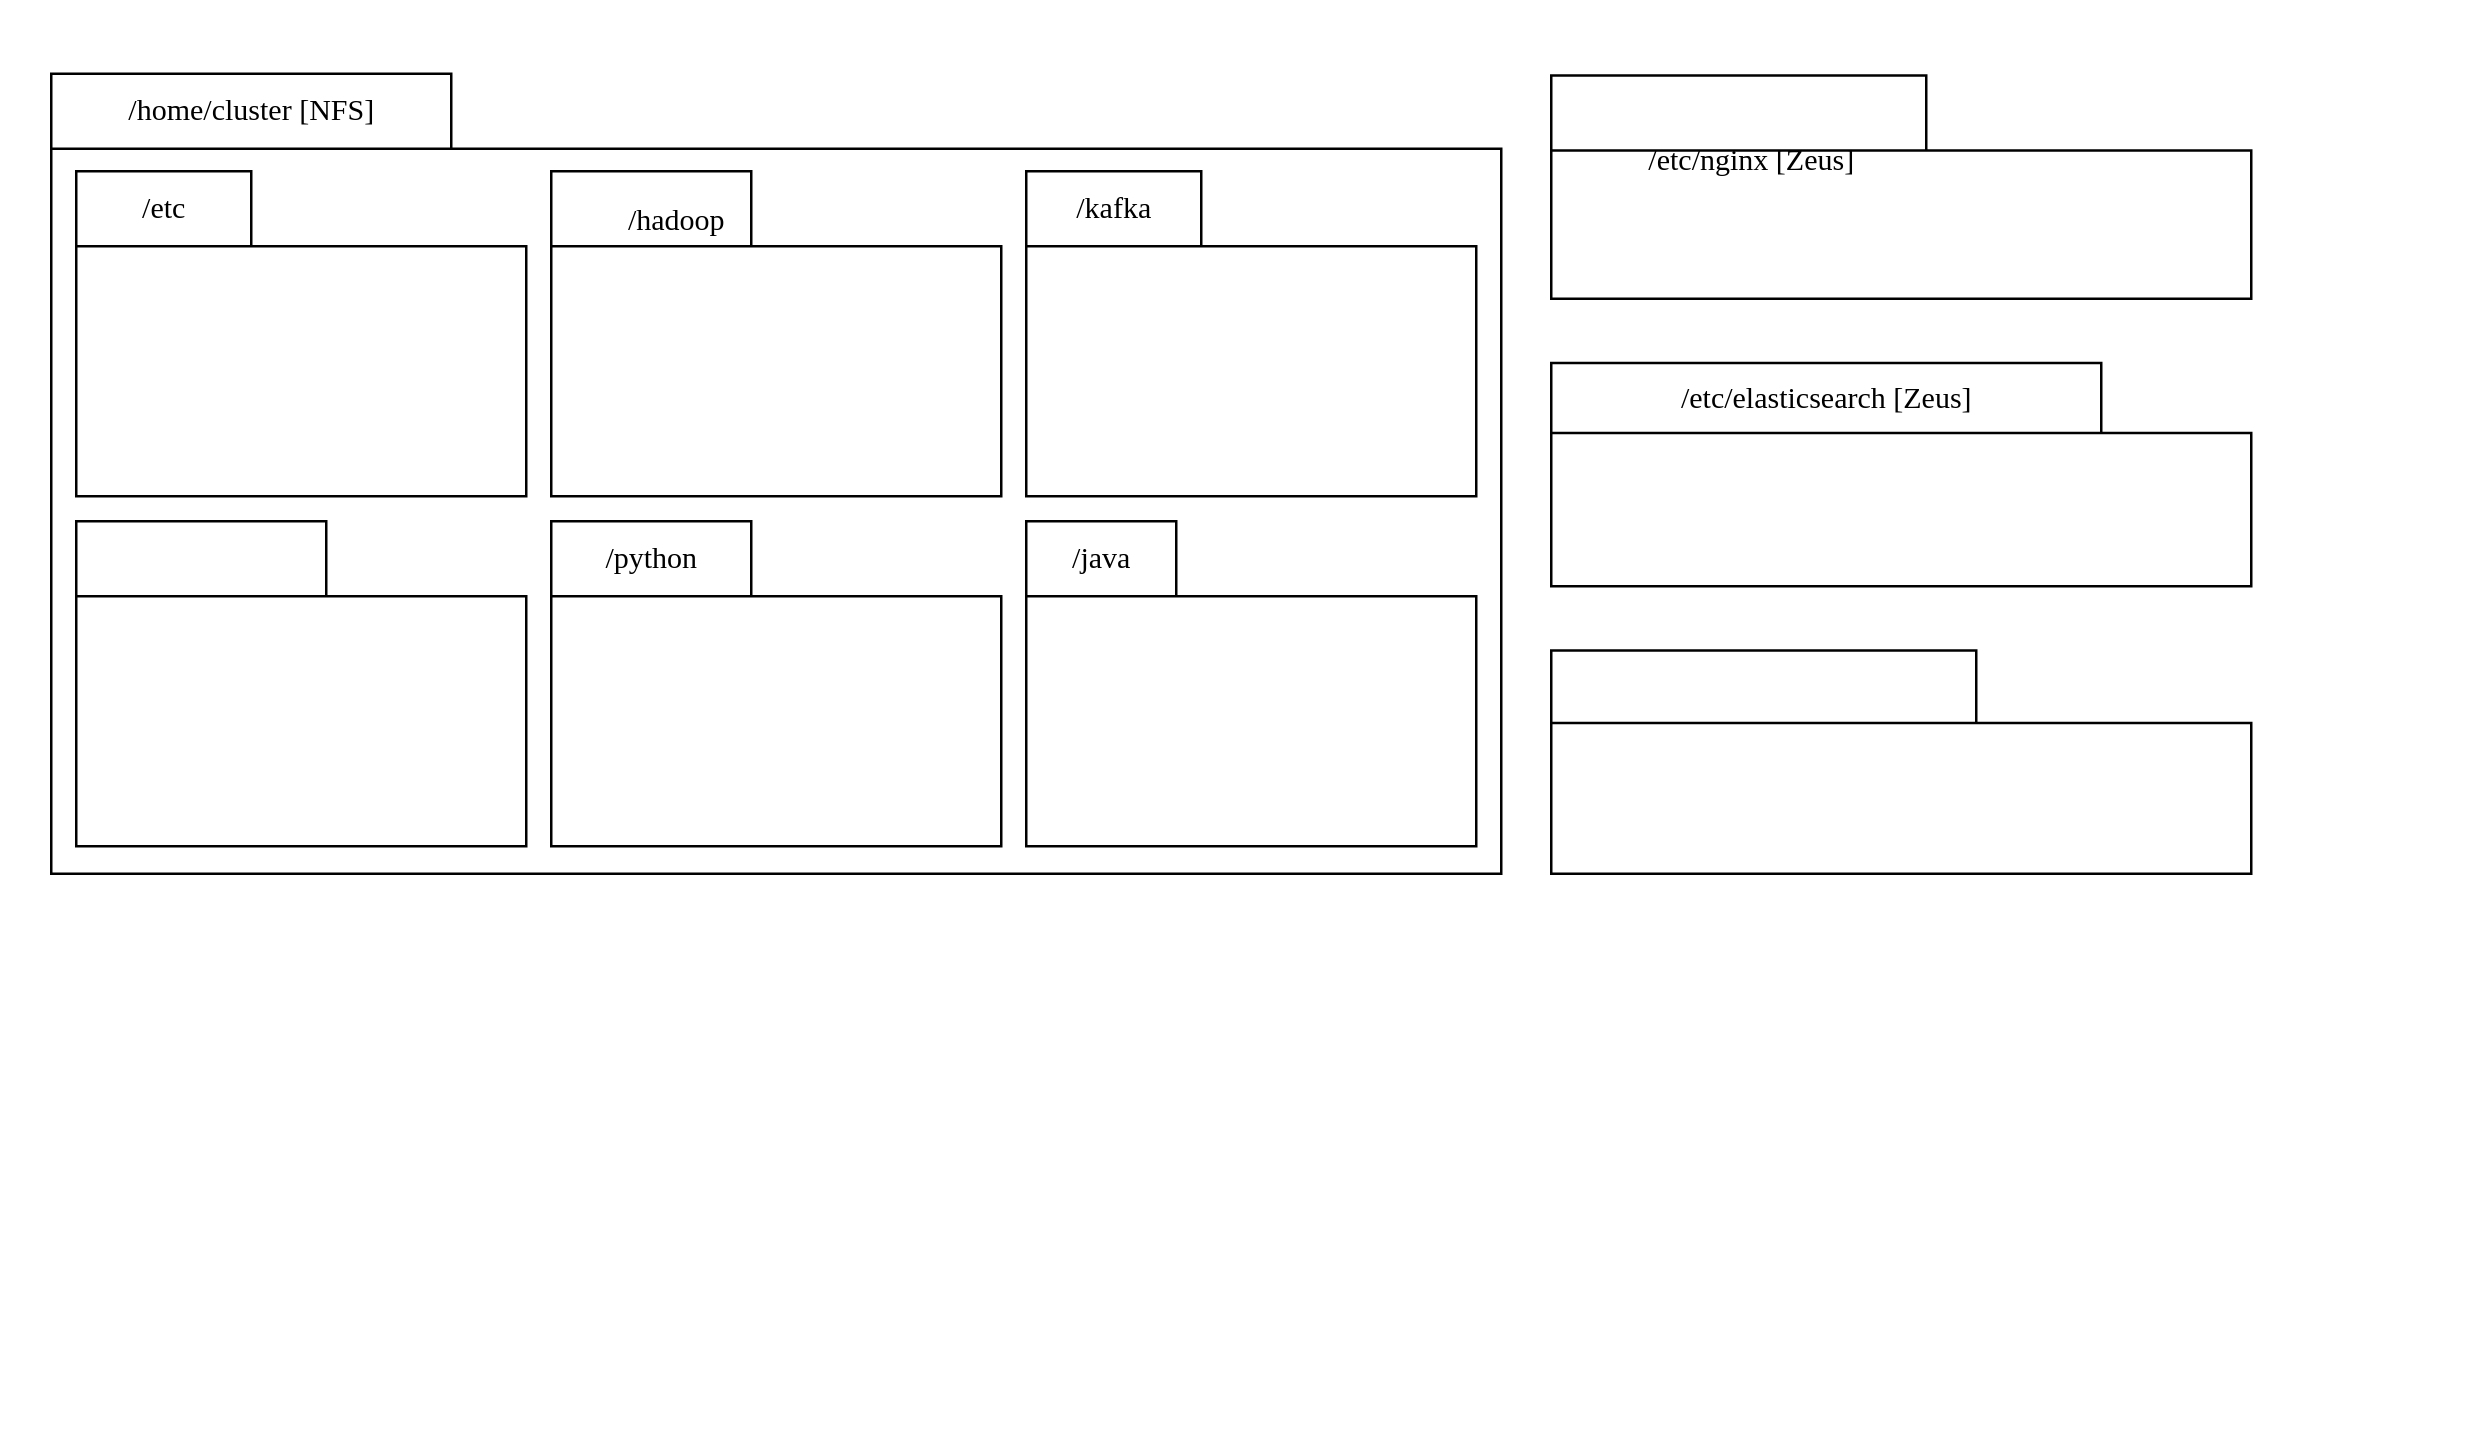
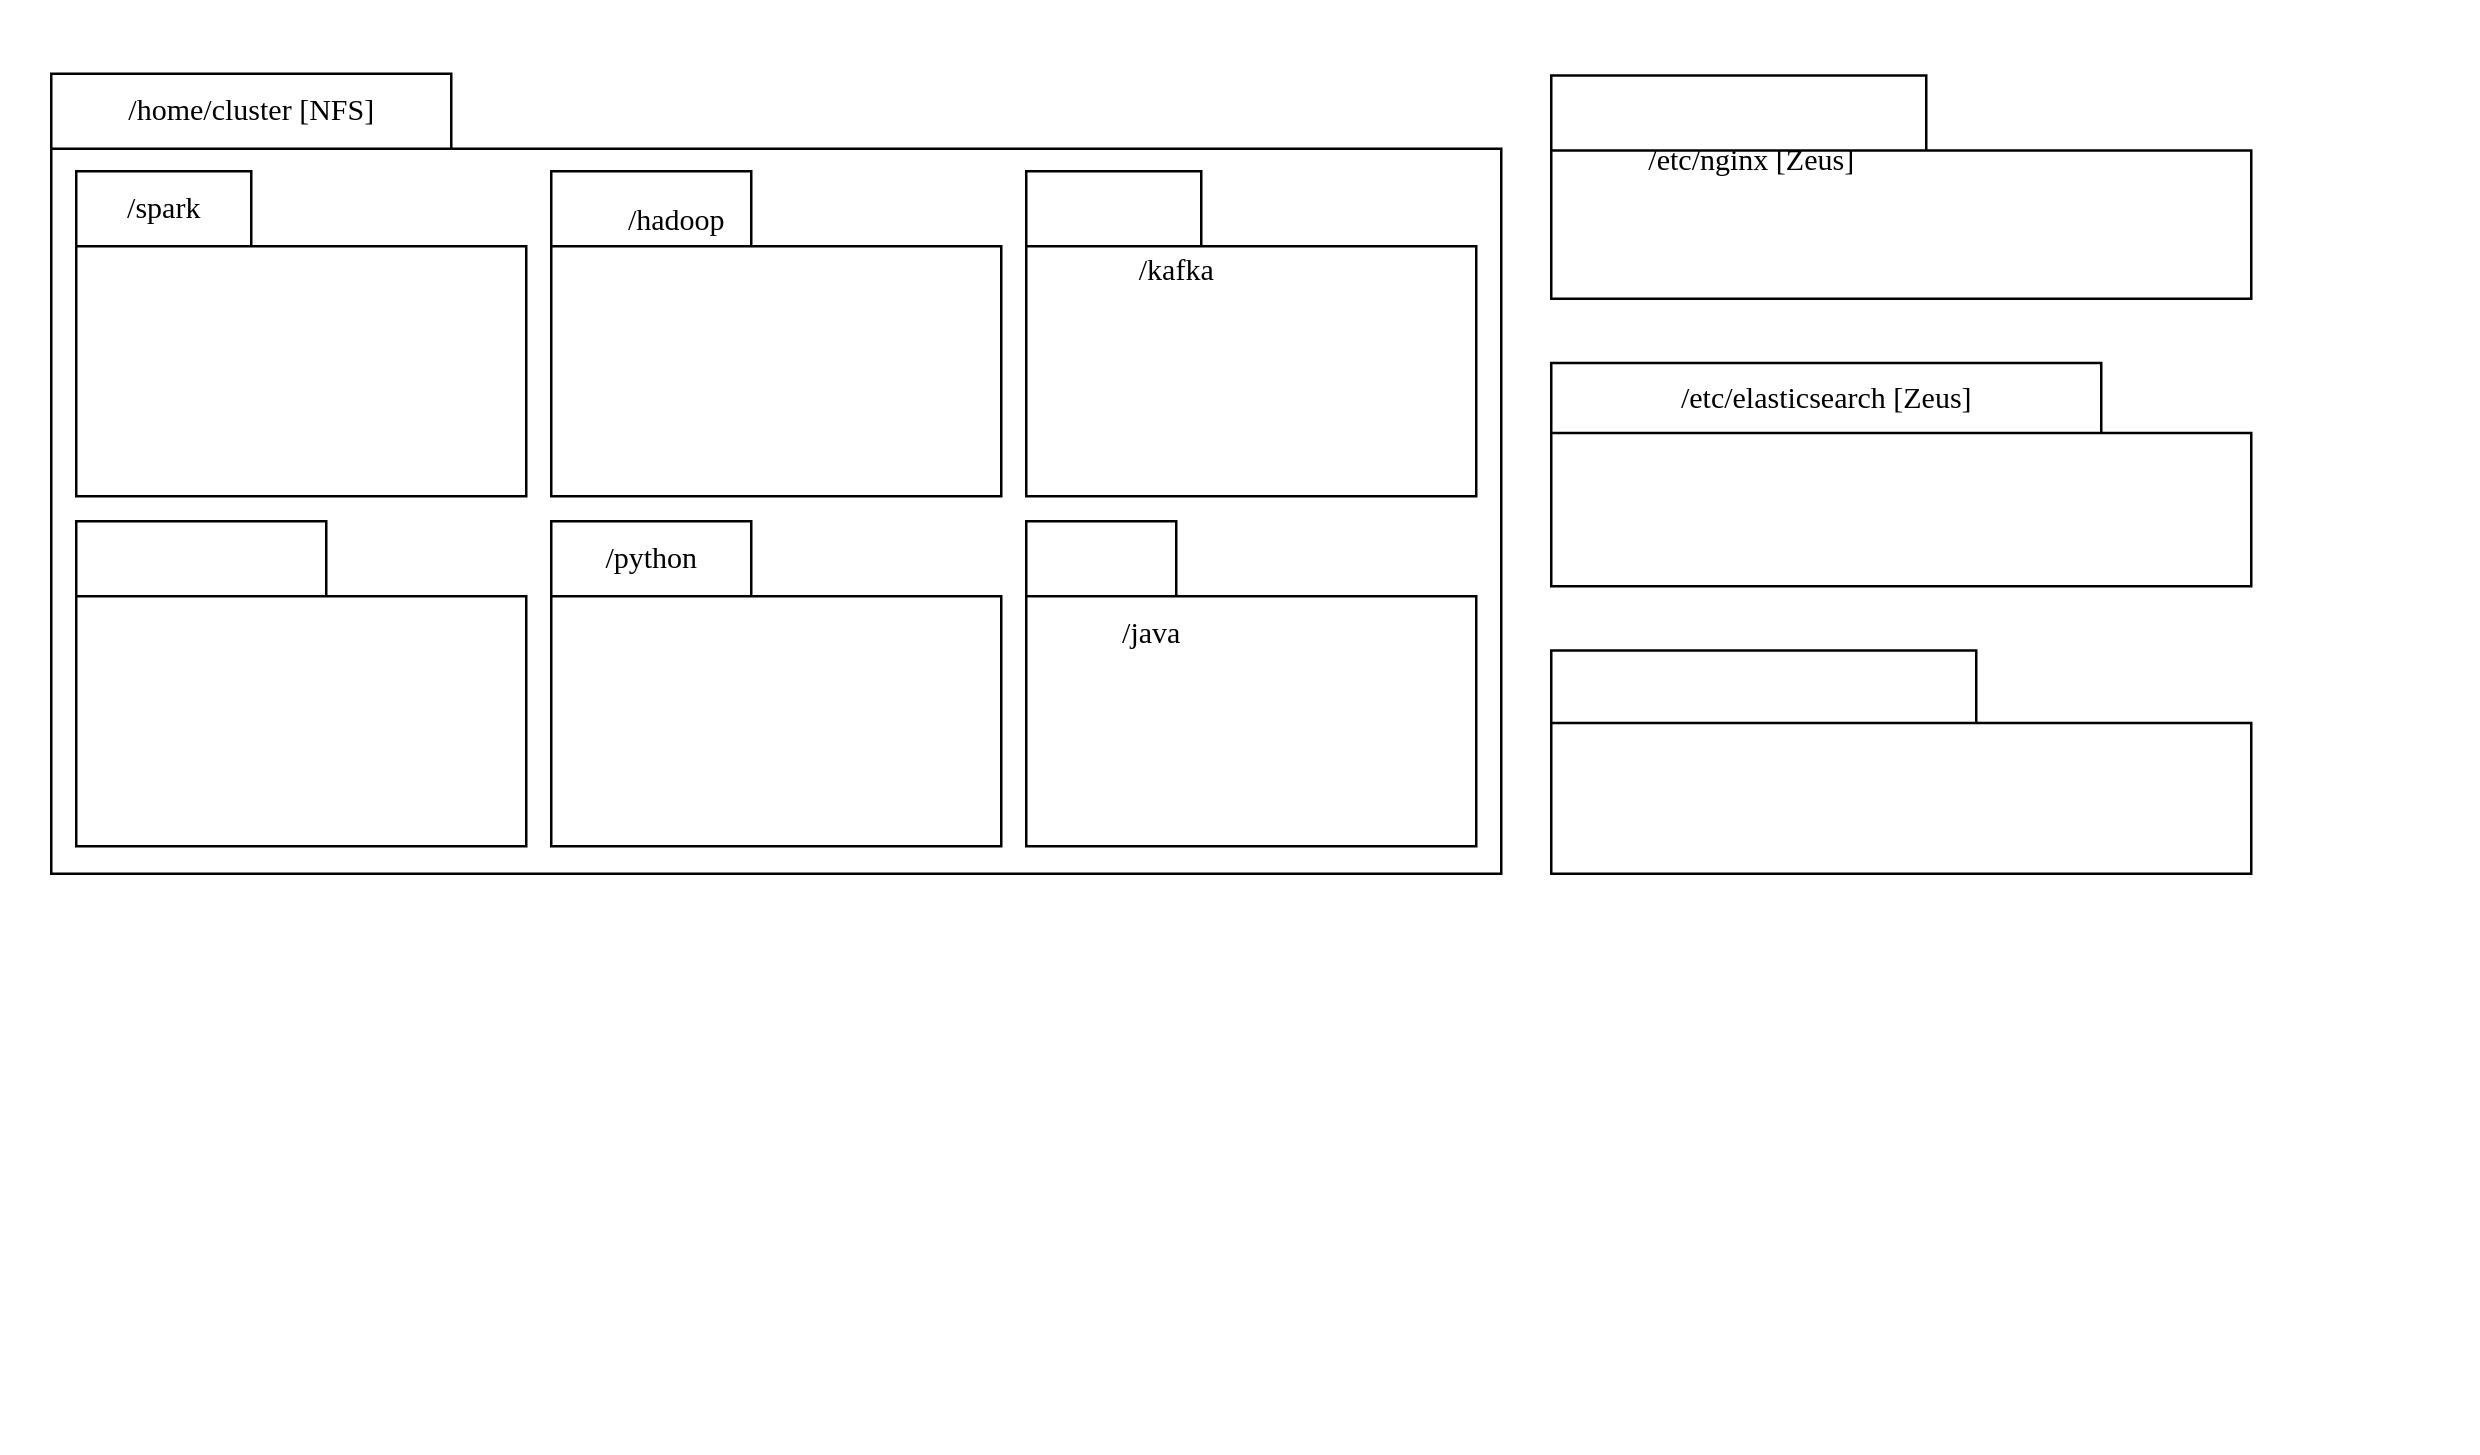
(165, 209) -> (165, 209)
(1114, 209) -> (1176, 271)
(1101, 559) -> (1151, 634)
